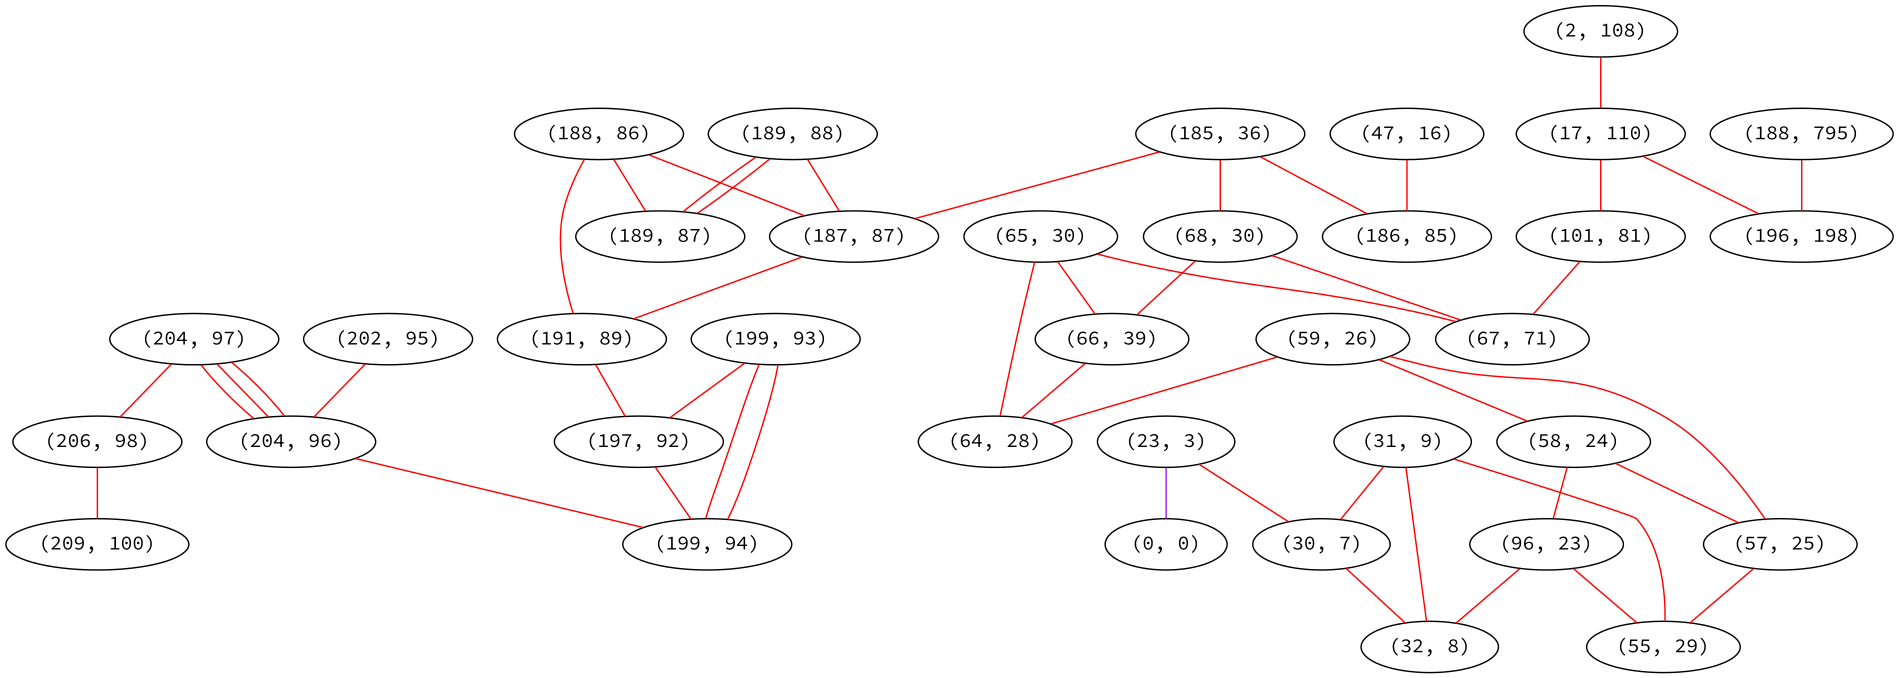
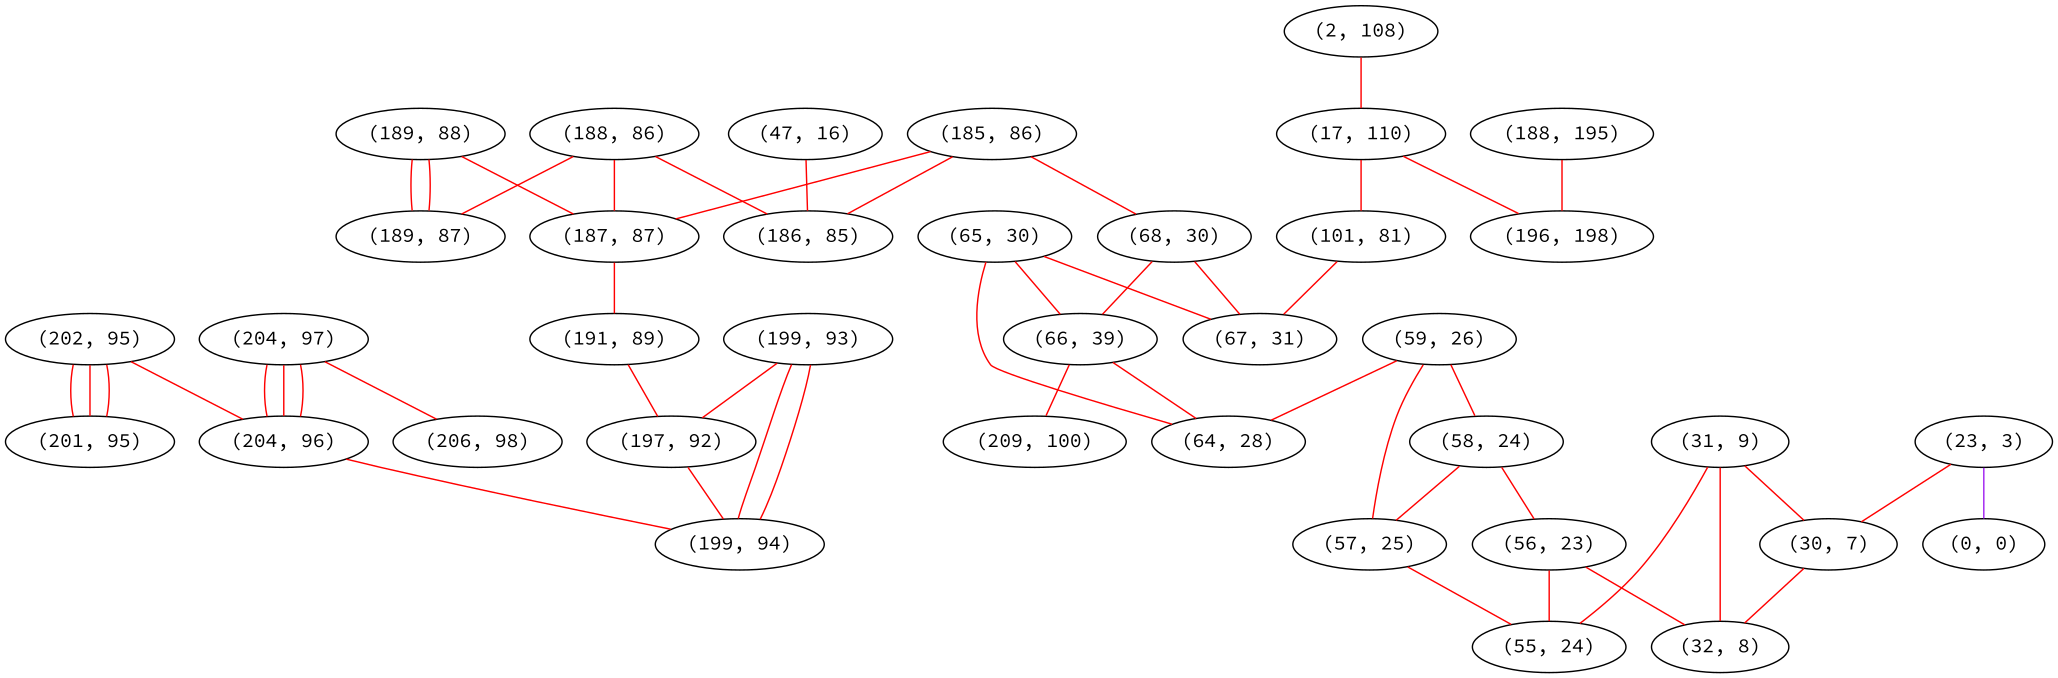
(1220, 134) -> (992, 134)
(1802, 134) -> (1562, 134)
(561, 235) -> (711, 185)
(1512, 339) -> (1260, 339)
none -> (90, 442)
(97, 493) -> (1054, 398)
(1547, 544) -> (1549, 544)
(1663, 647) -> (1549, 647)
